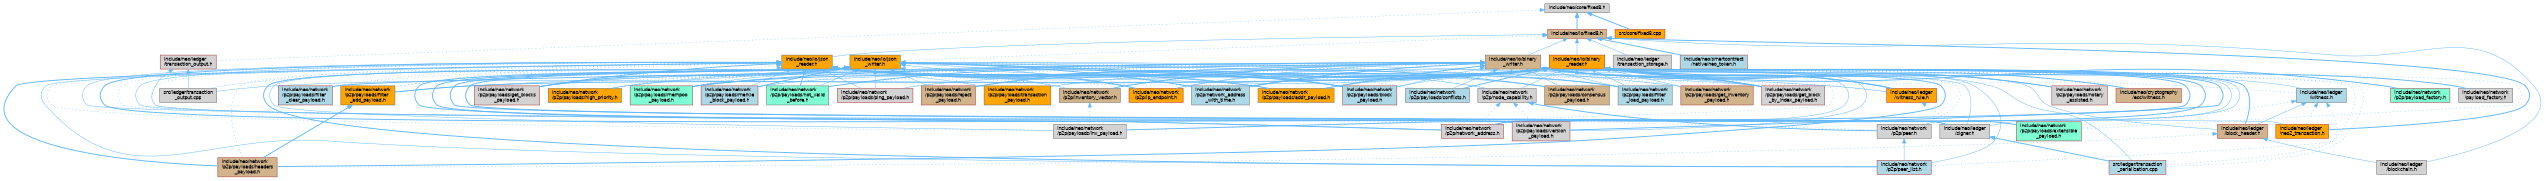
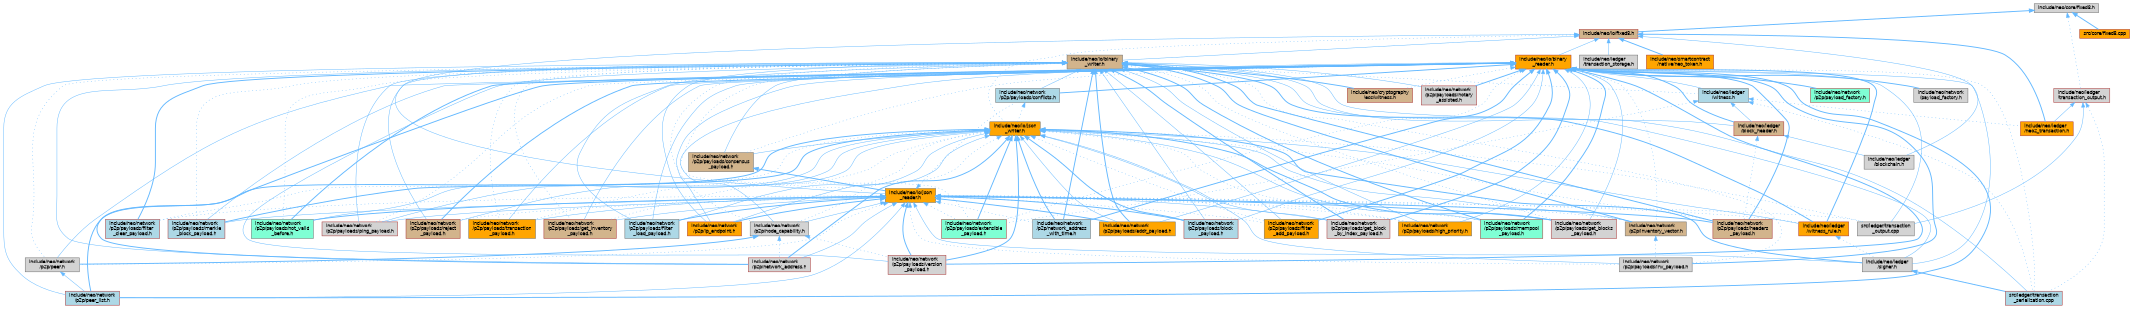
(1714, 62) -> (1680, 62)
(1160, 70) -> (1020, 114)
(1191, 73) -> (822, 180)
(2355, 97) -> (1304, 293)
none -> (707, 115)
(306, 133) -> (1743, 83)
none -> (2104, 210)
